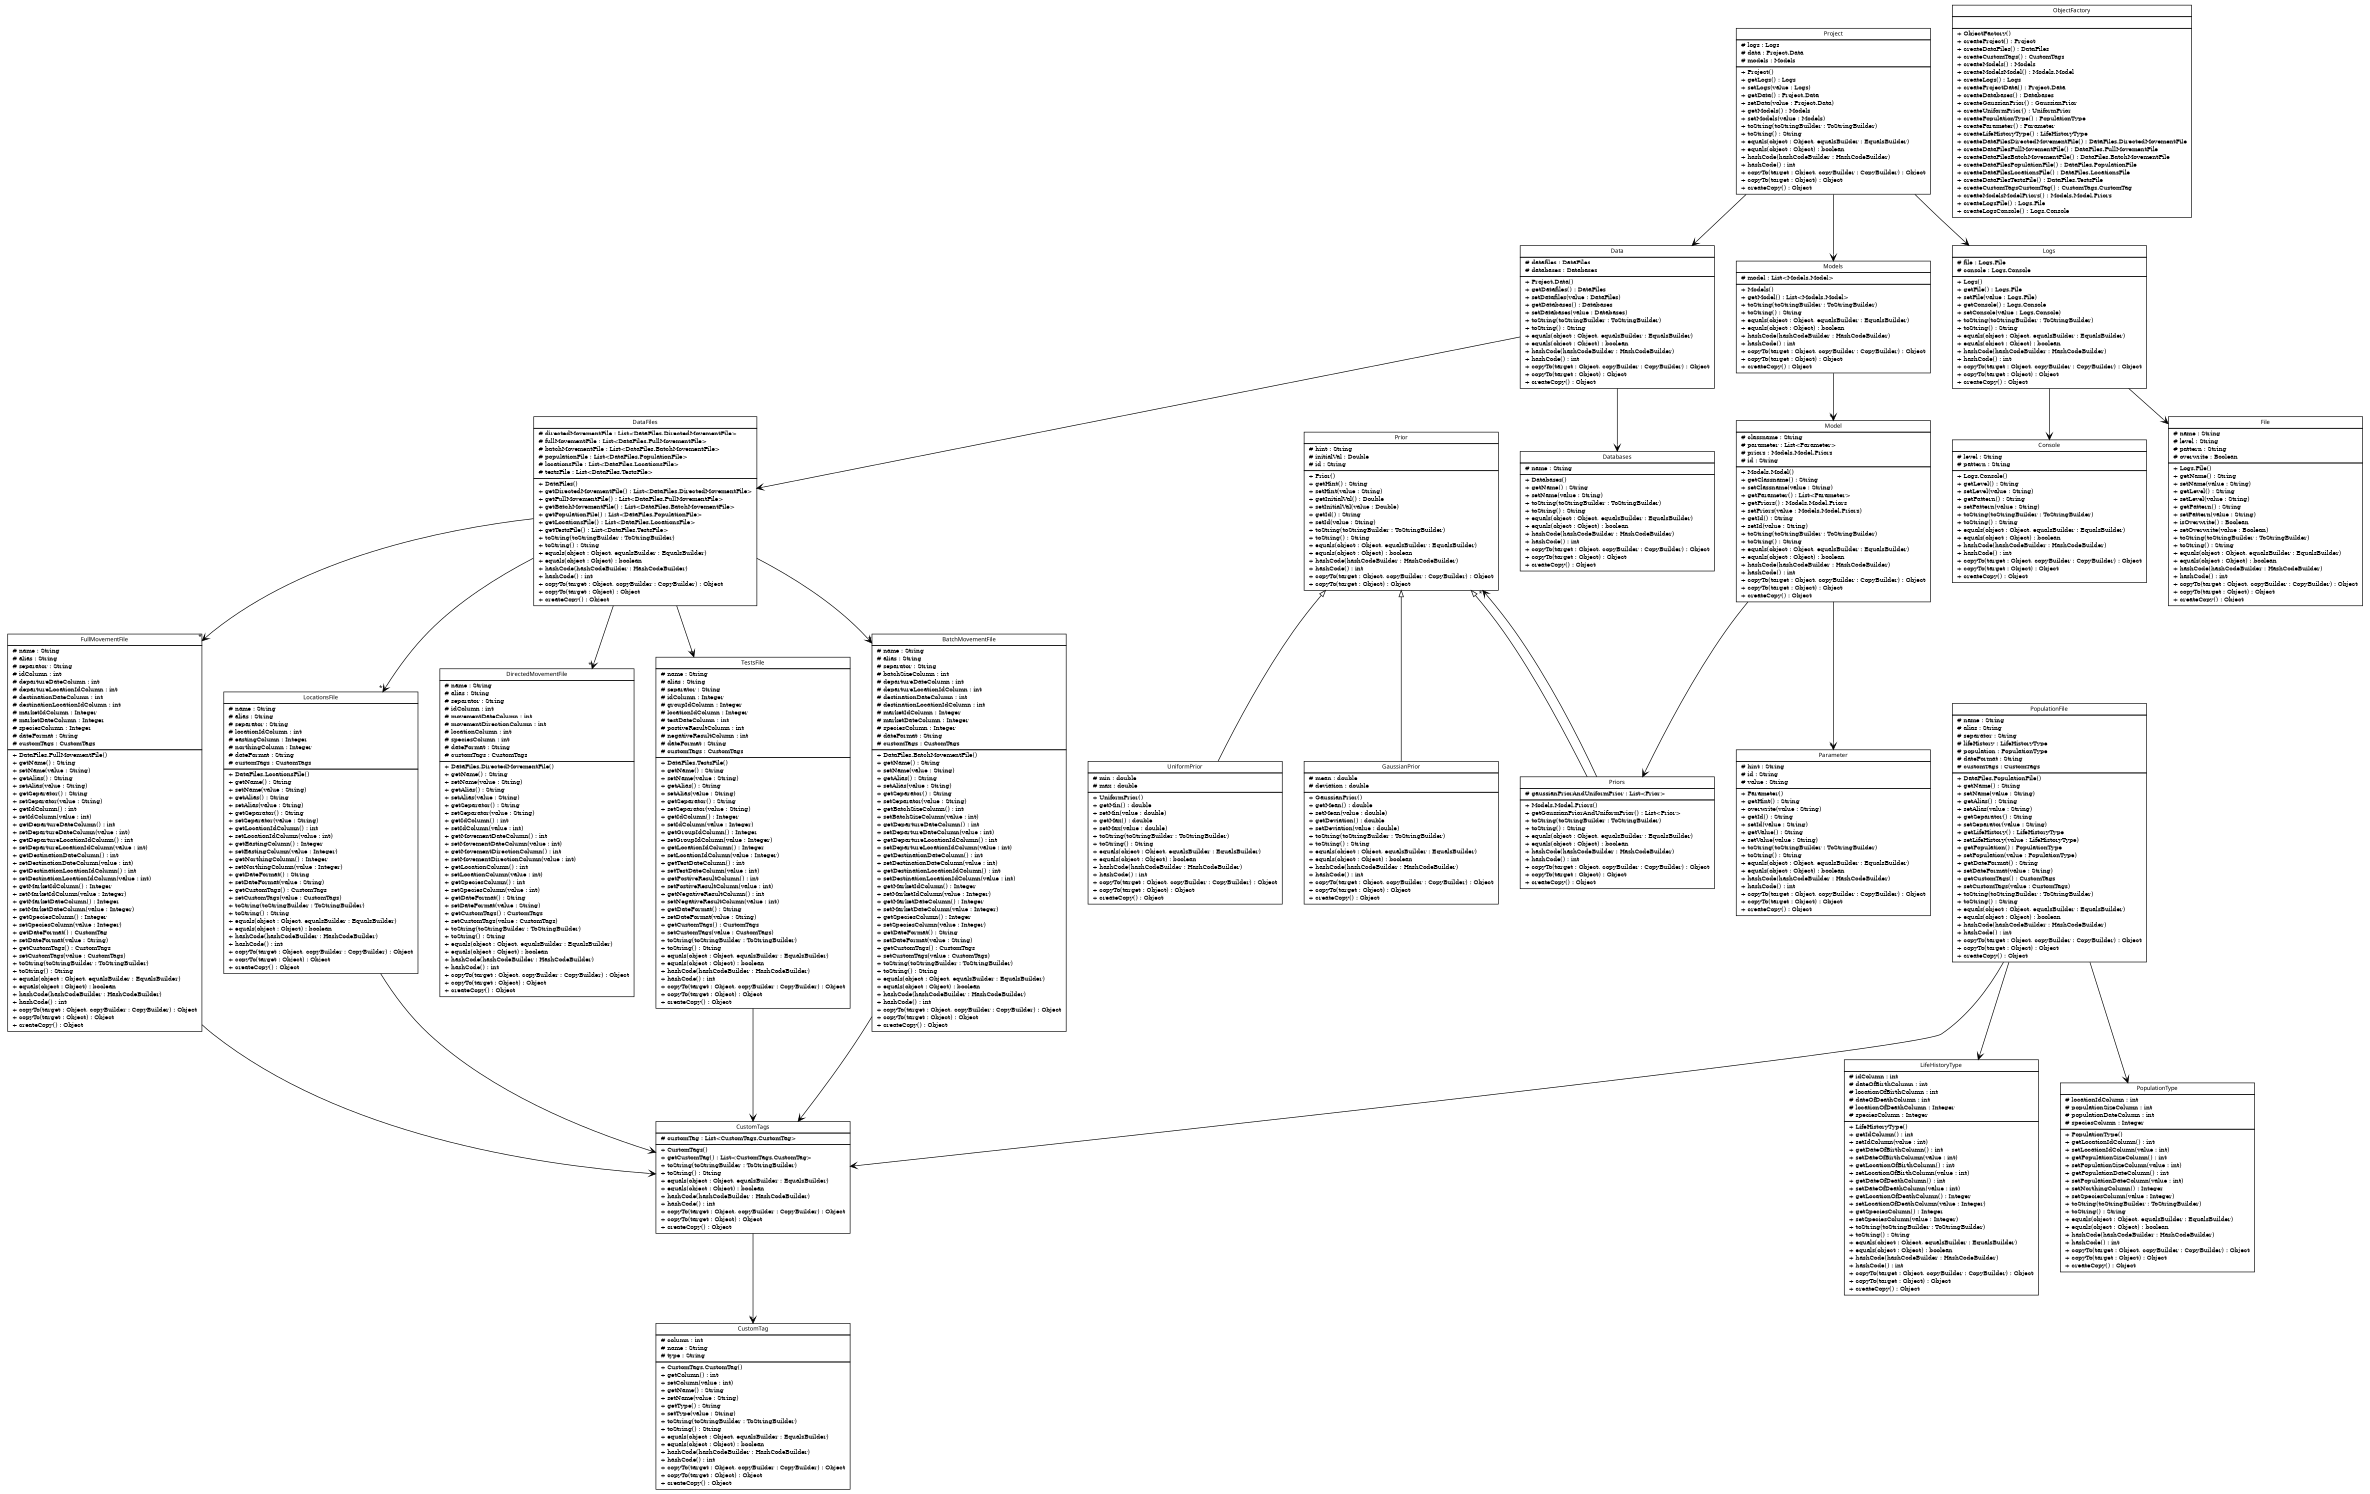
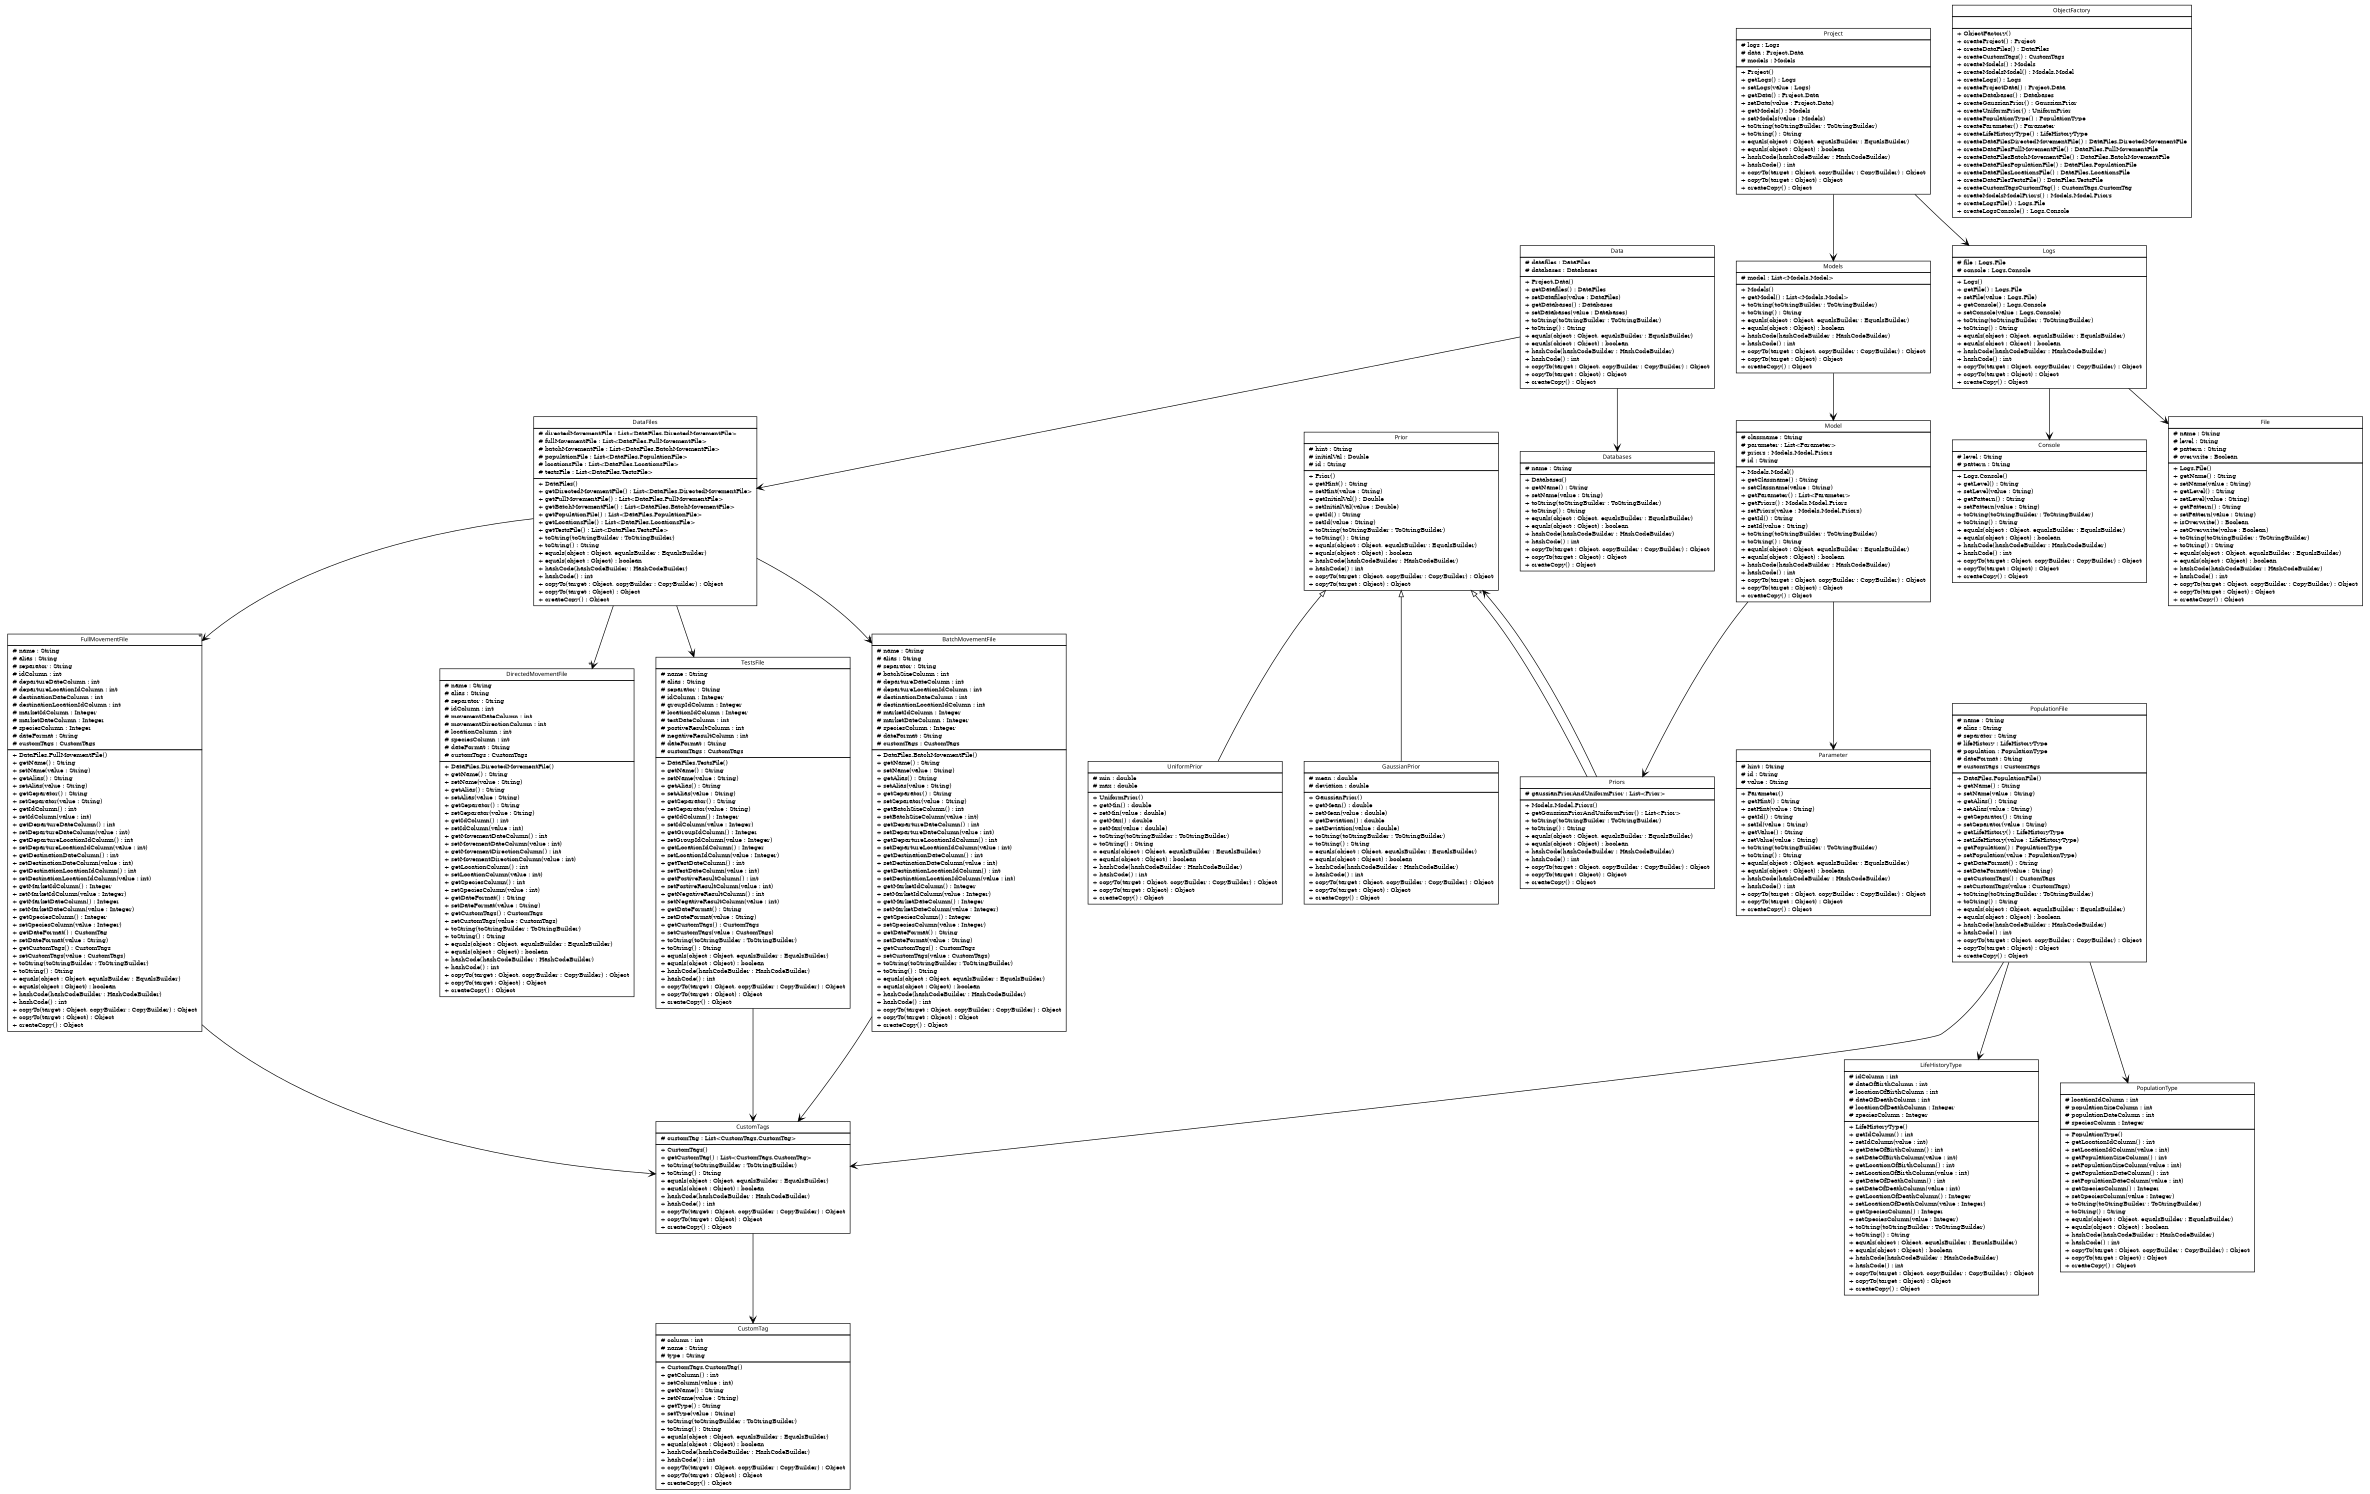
(1721, 218) -> none
(1781, 809) -> (1778, 809)
(321, 833) -> none
(2114, 1189) -> (2112, 1189)
